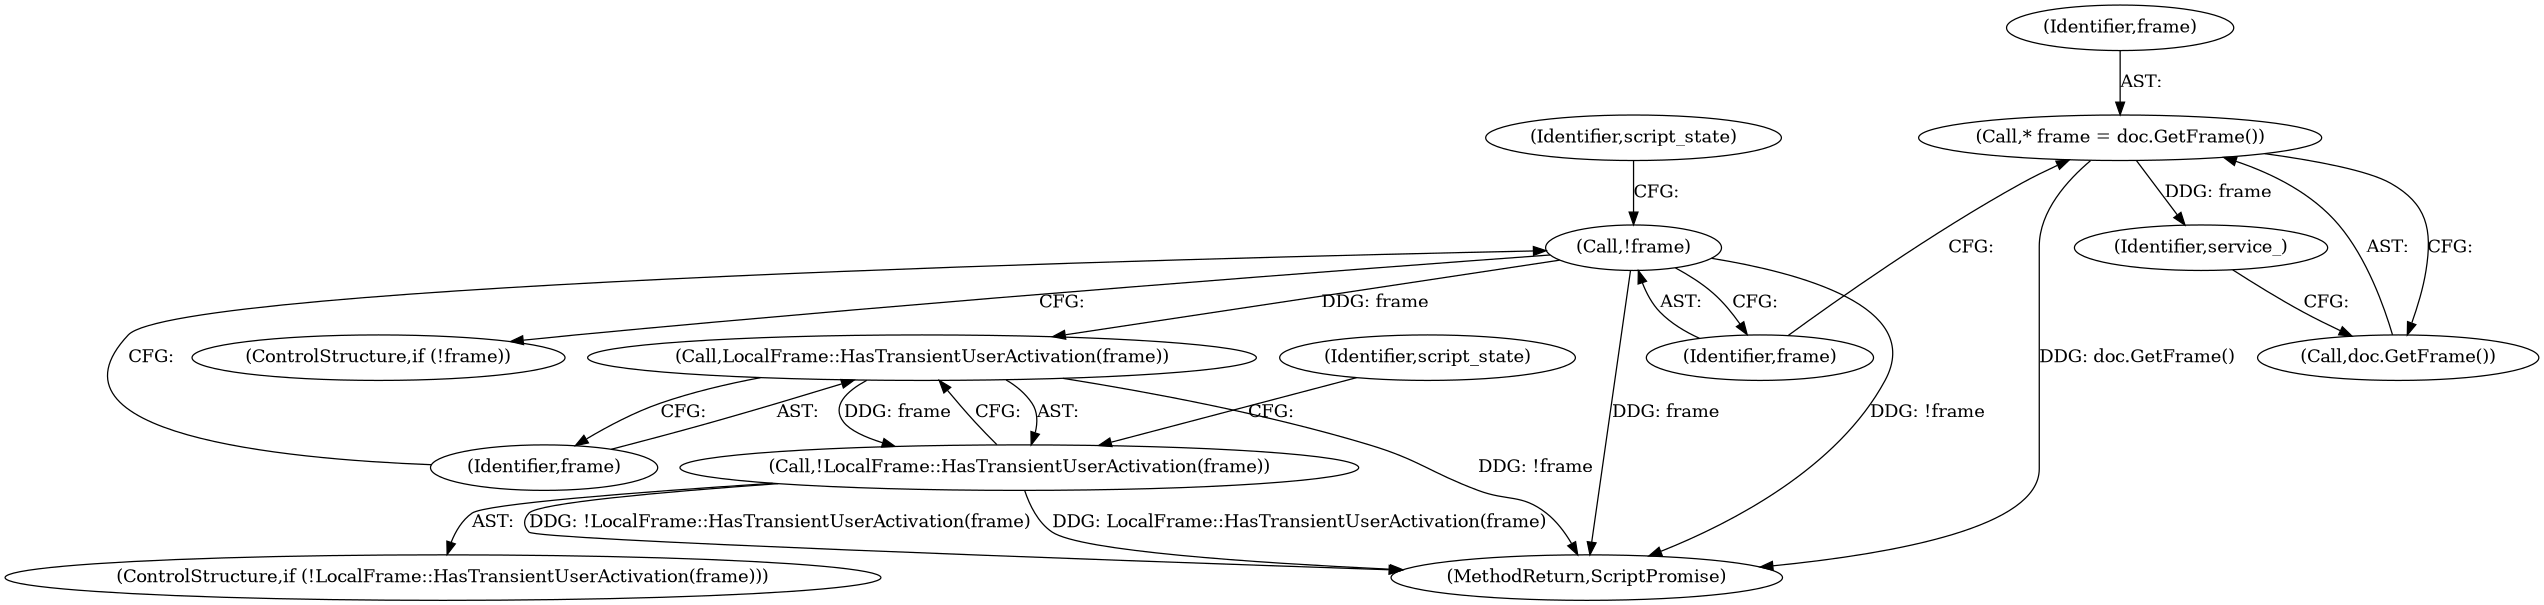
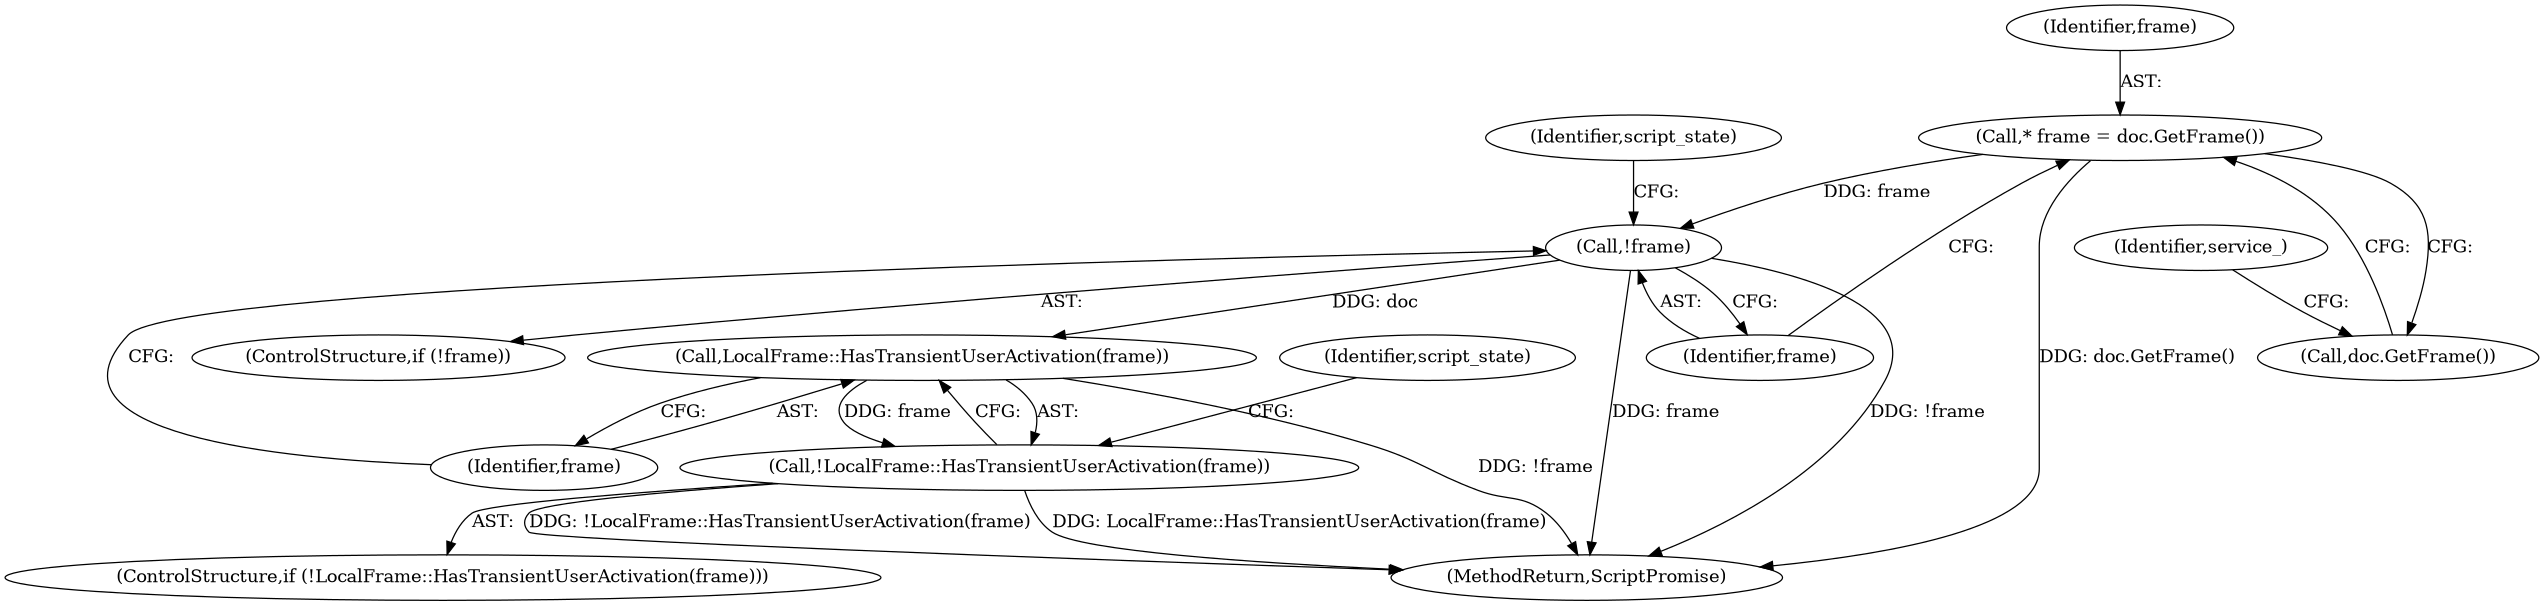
(2157, 188) -> (1836, 180)
(2391, 248) -> (2391, 248)
(1065, 303) -> (1065, 303)
(1375, 303) -> (1375, 303)
